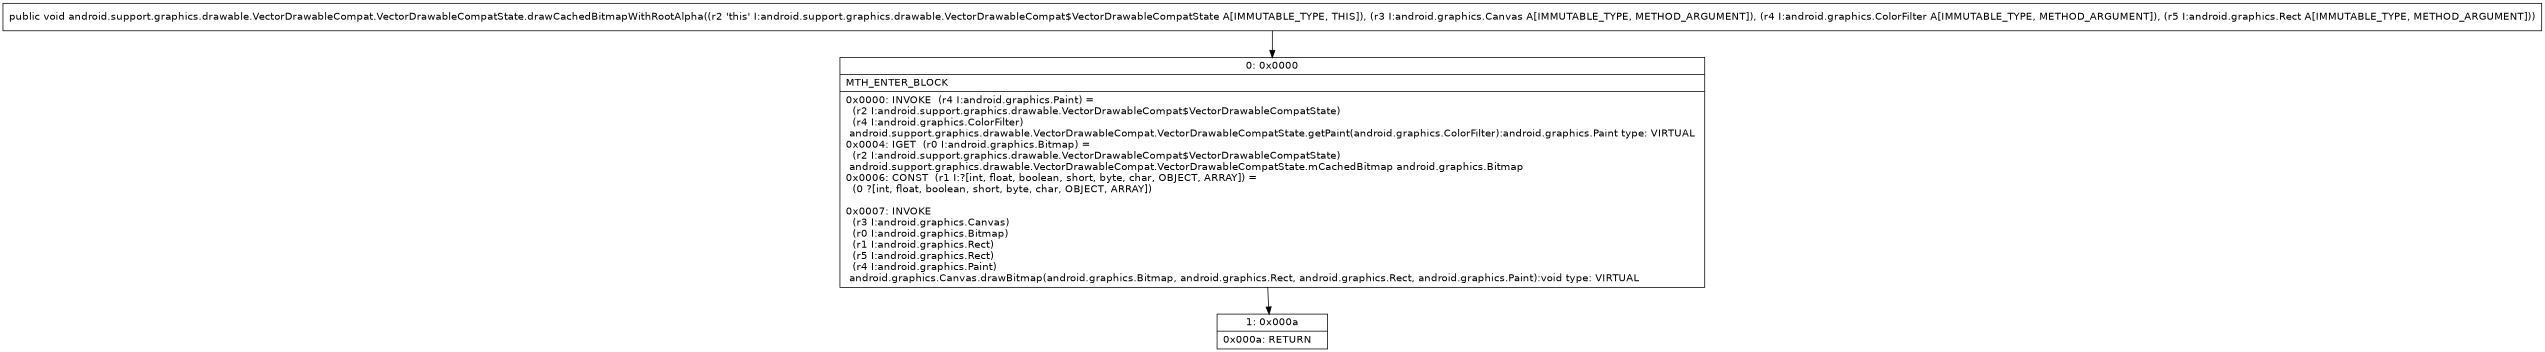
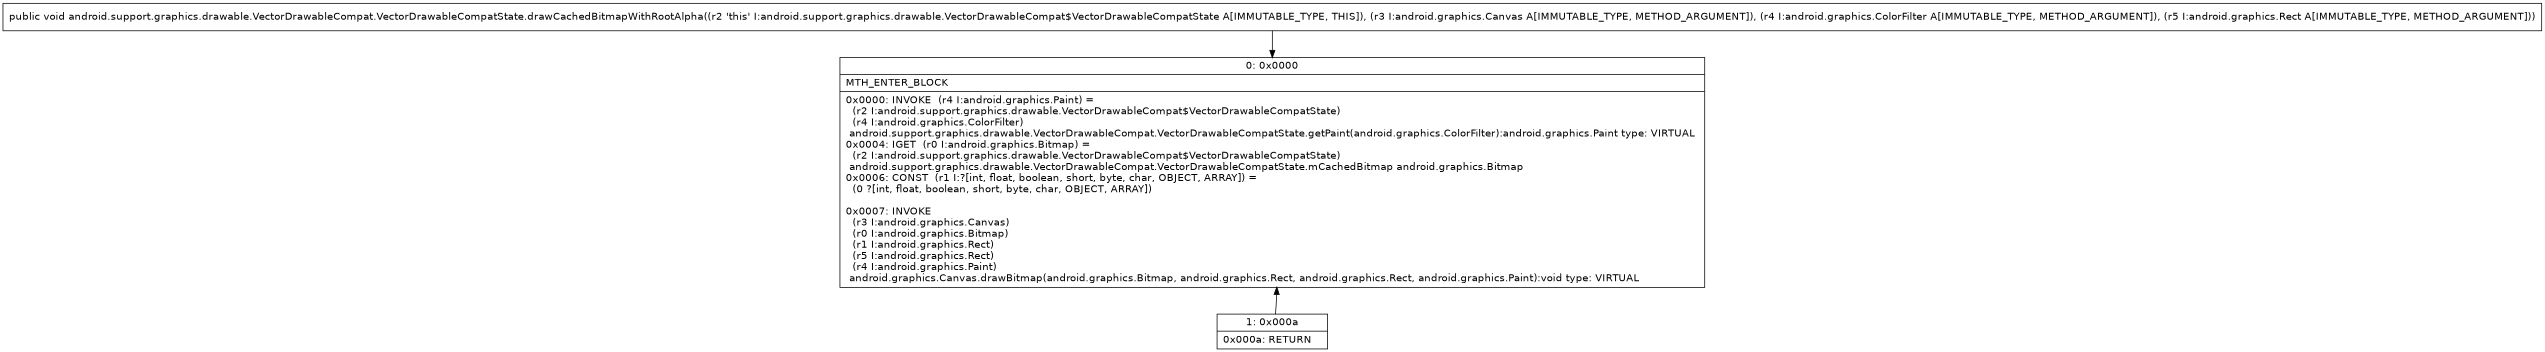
(1268, 297) -> (1276, 305)
